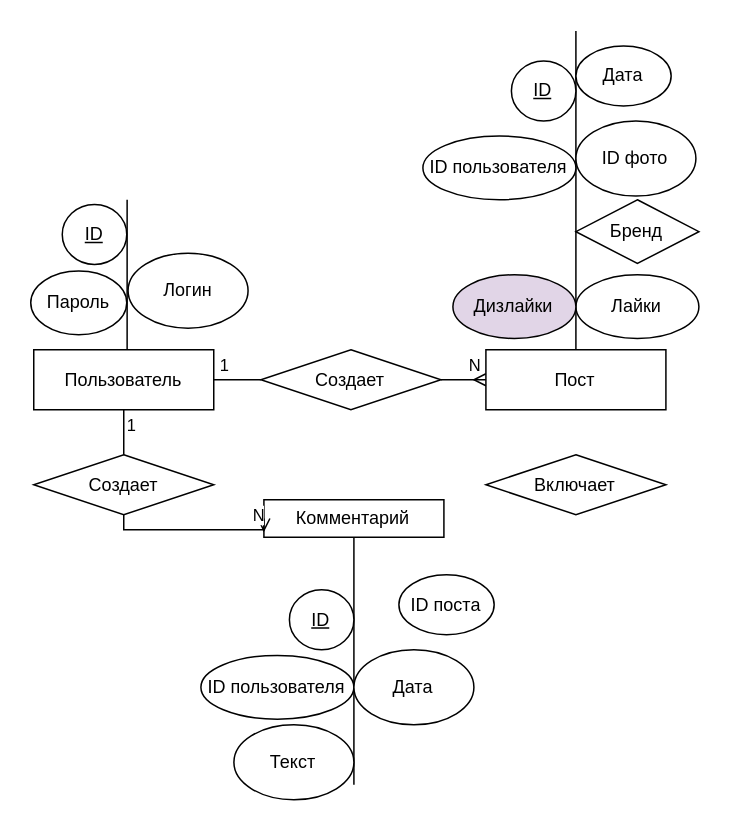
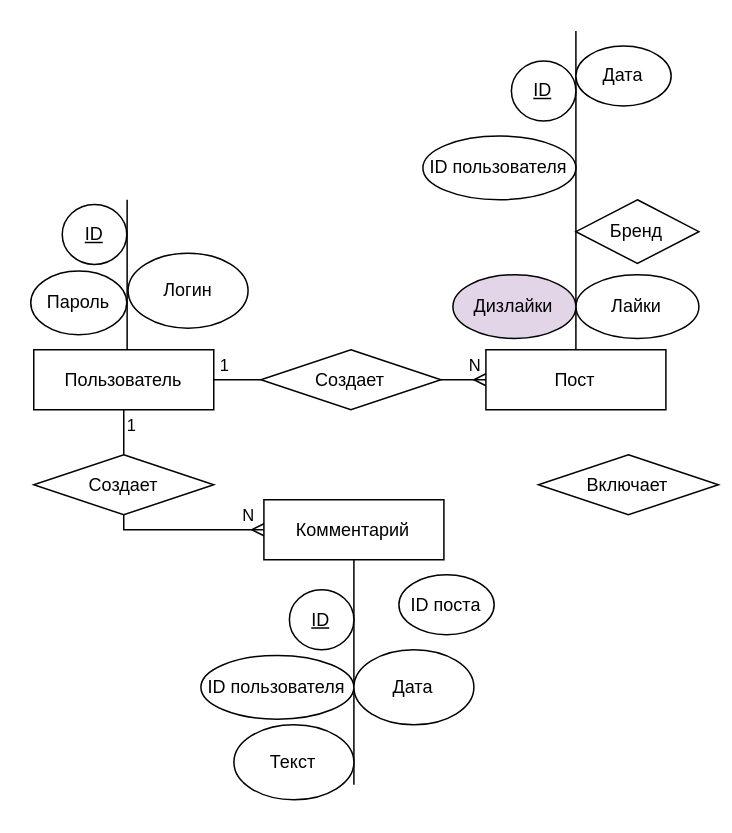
(636, 158) -> none
(576, 485) -> (628, 485)
(354, 518) -> (354, 530)
